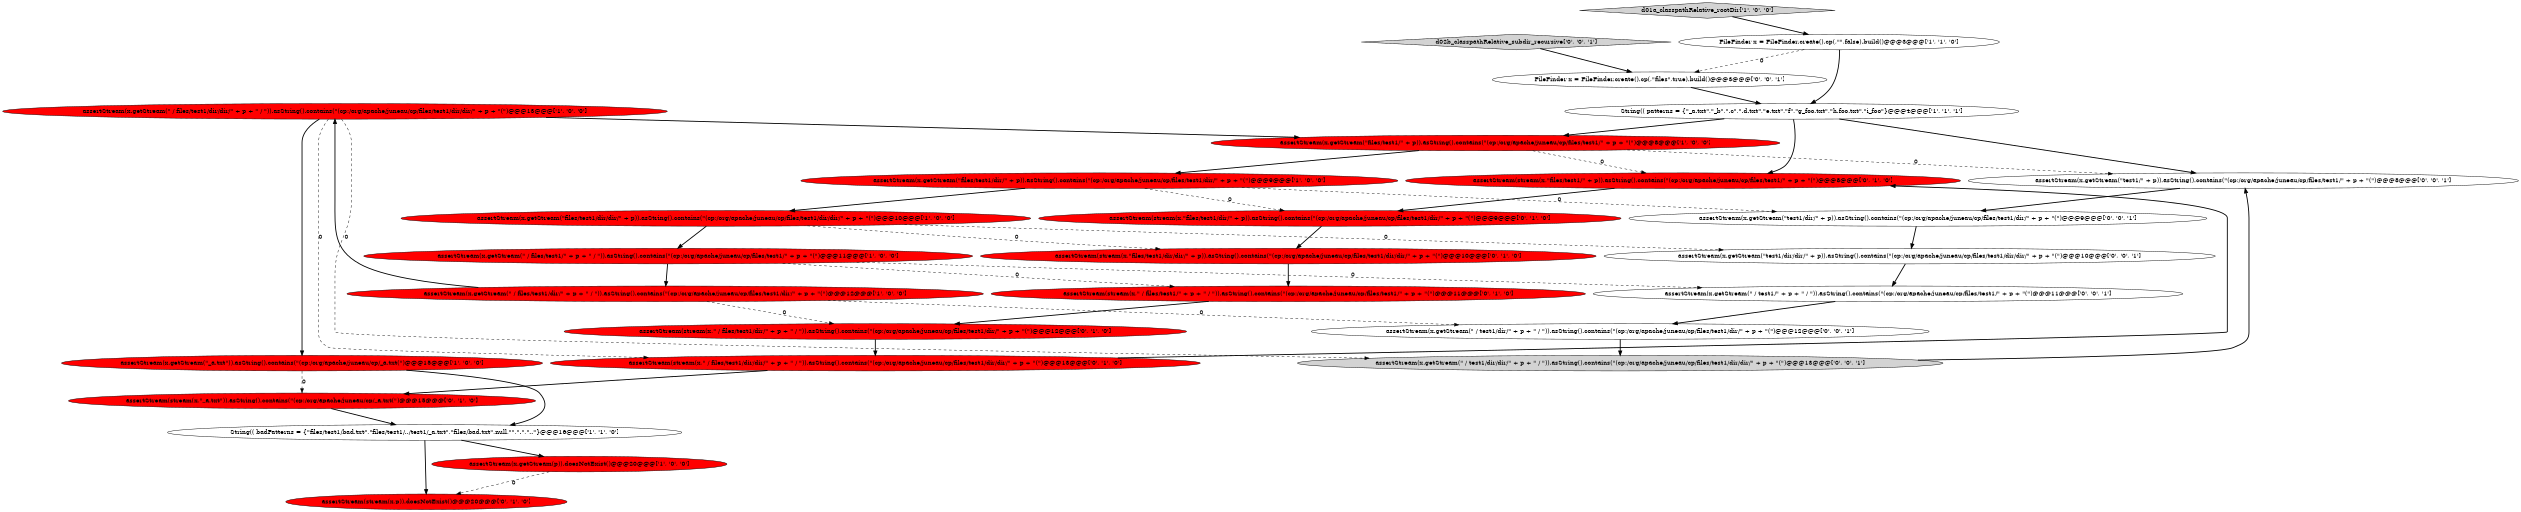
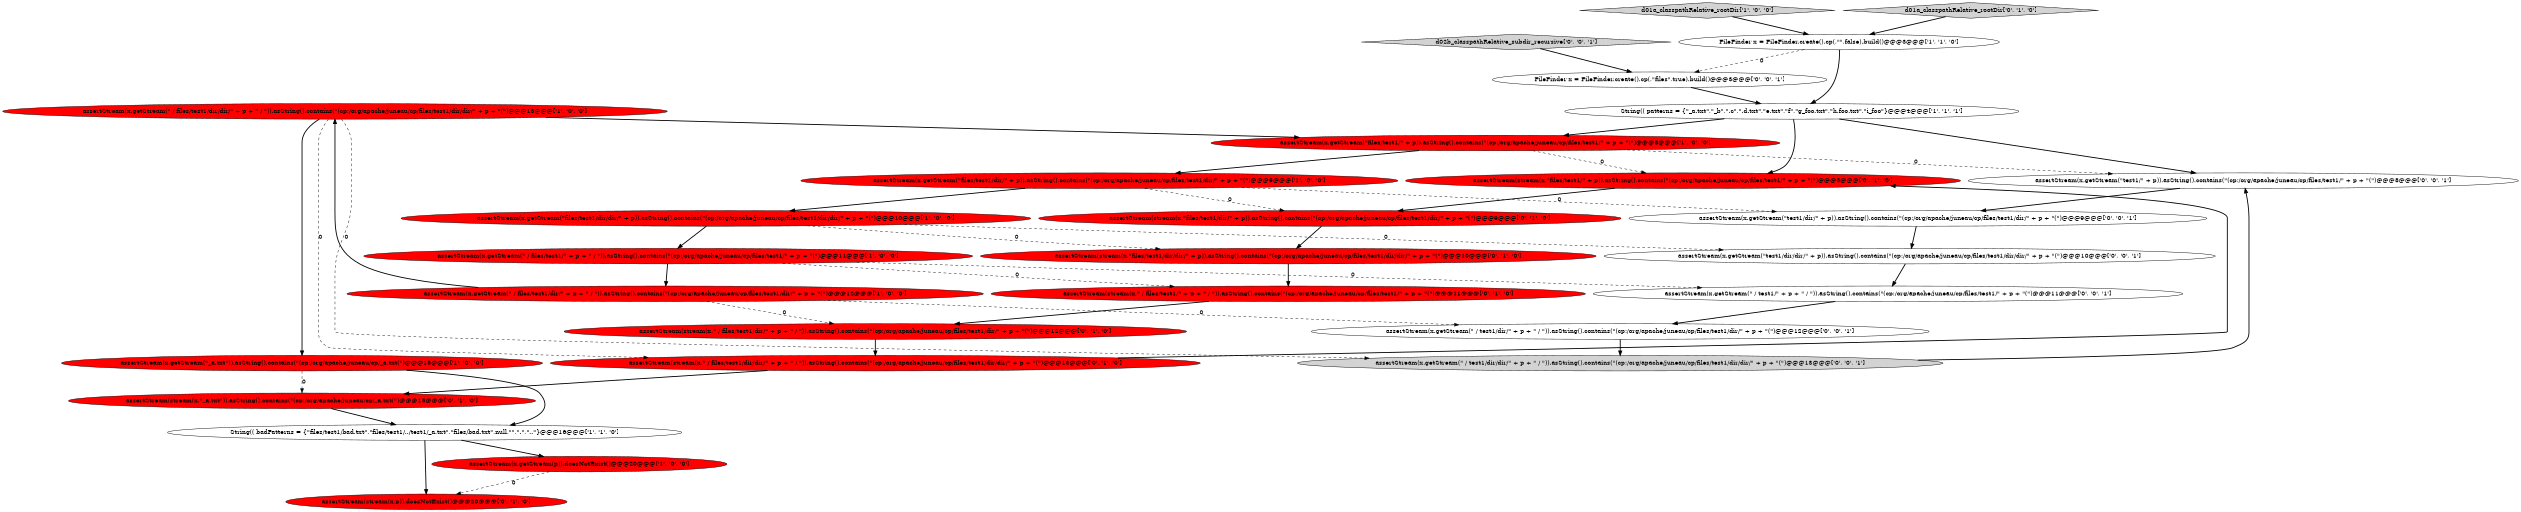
none -> (1971, 10)
